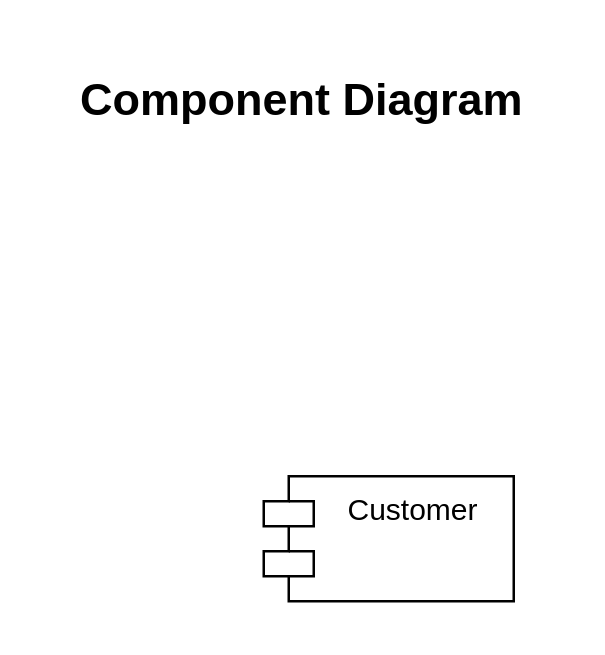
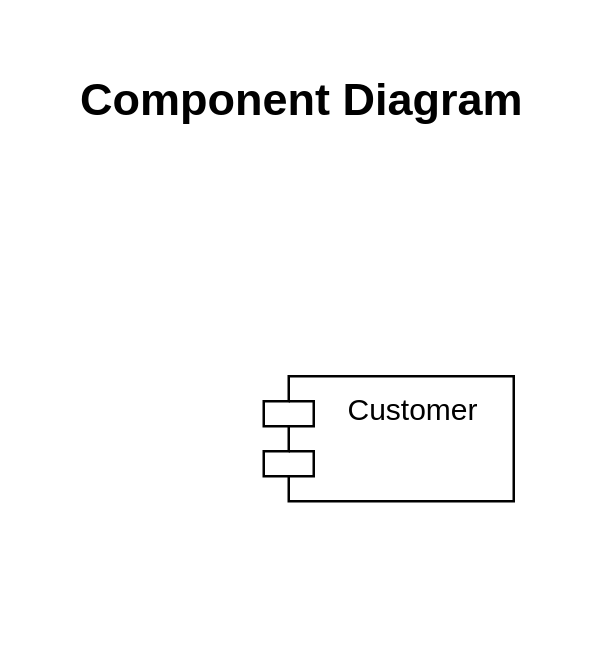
(389, 539) -> (389, 439)
